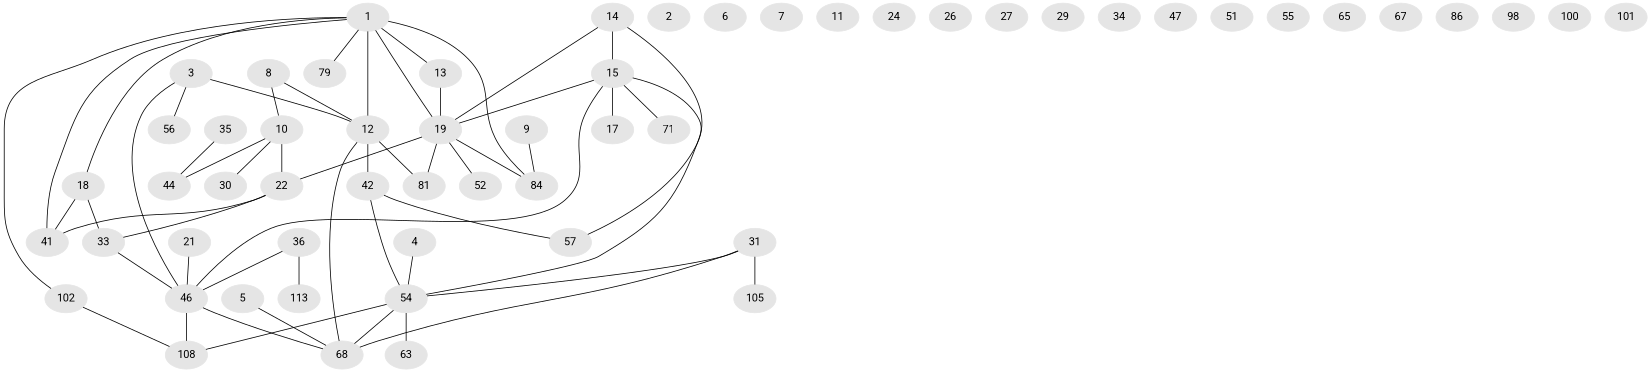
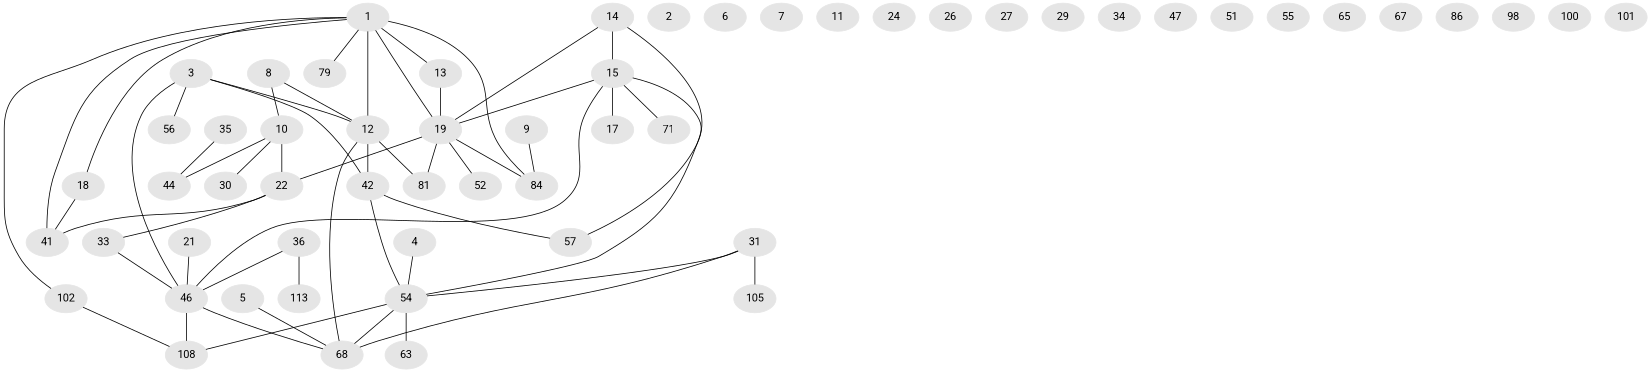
none -> (297, 109)
(93, 214) -> none
